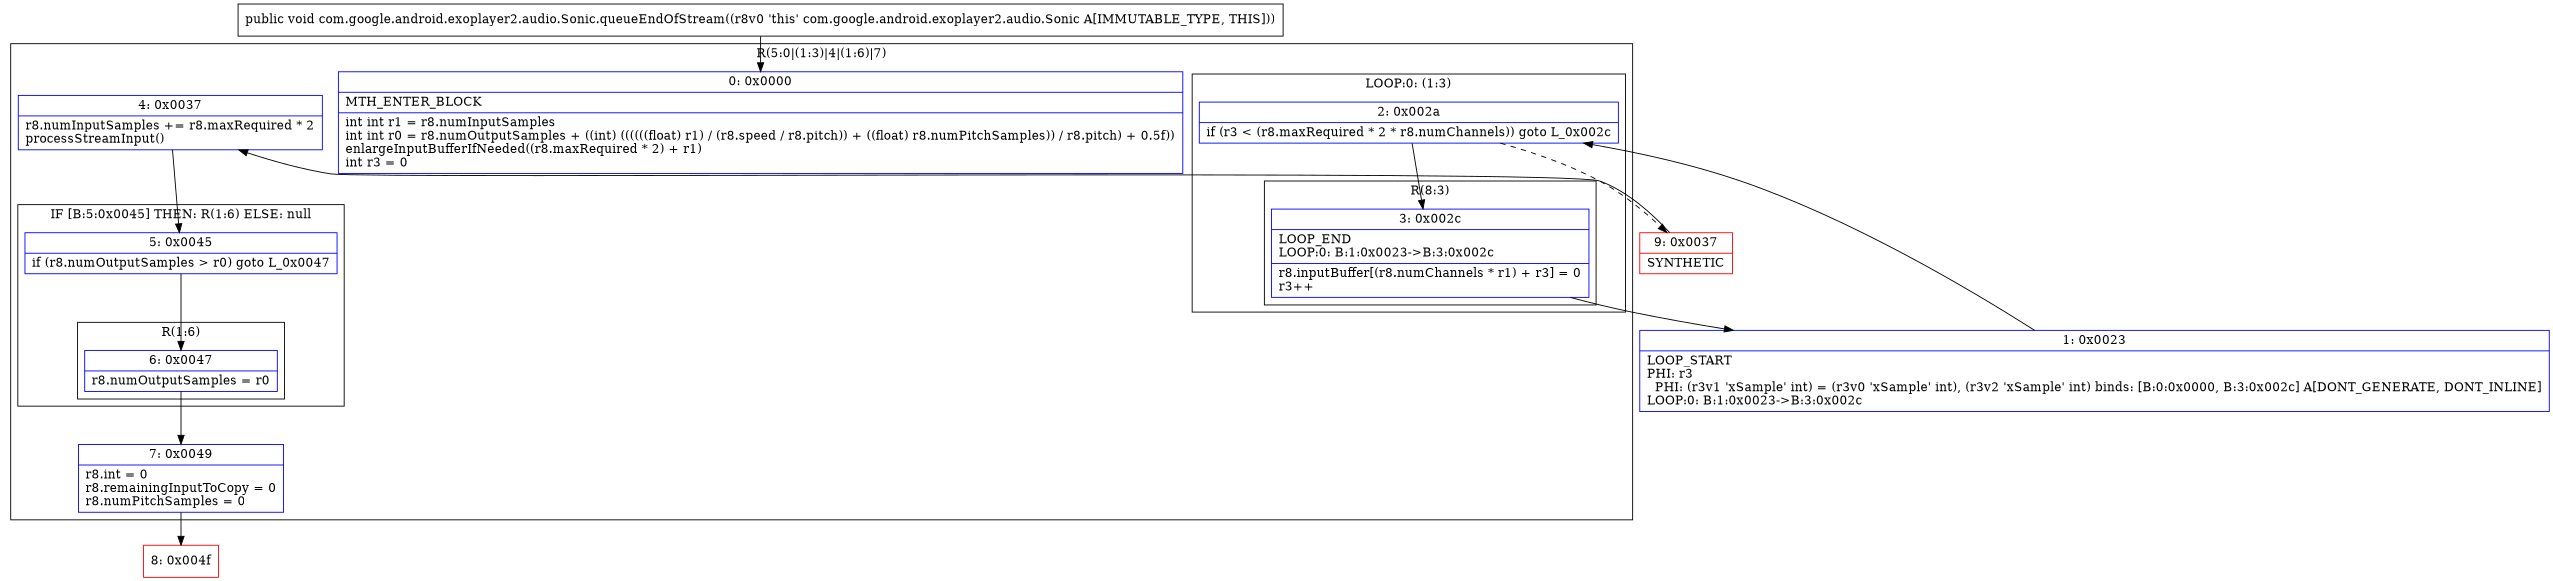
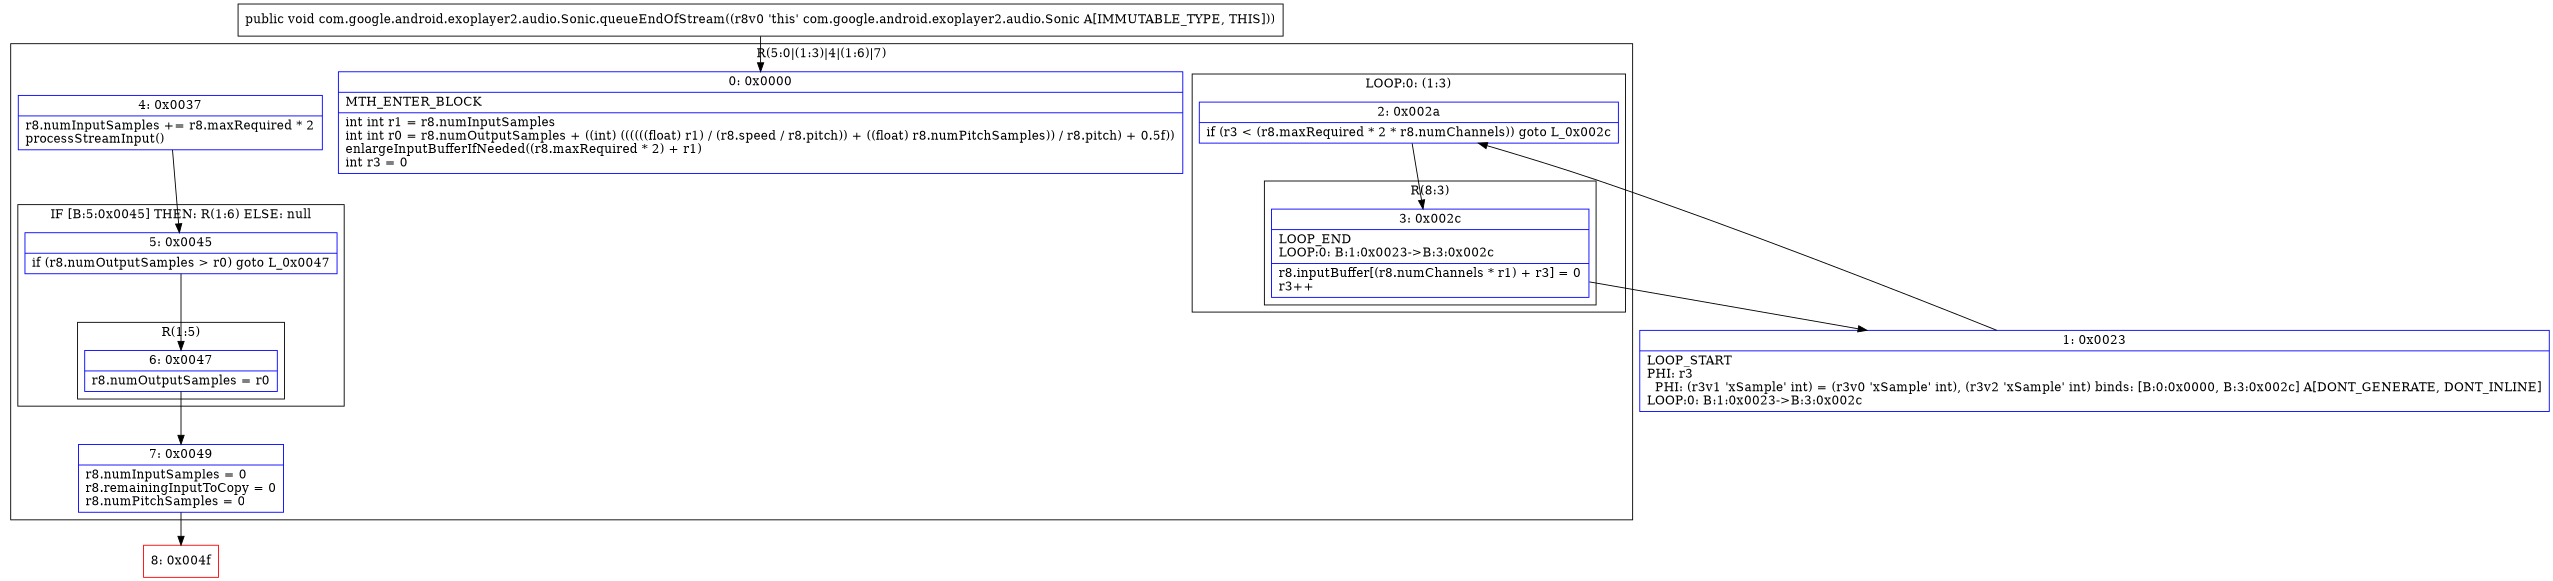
(1686, 253) -> none
(181, 333) -> (181, 333)
(117, 475) -> (166, 475)
